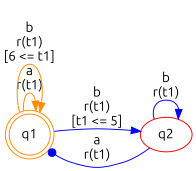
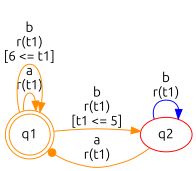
(93, 129) -> (93, 129)
(103, 167) -> (103, 167)
